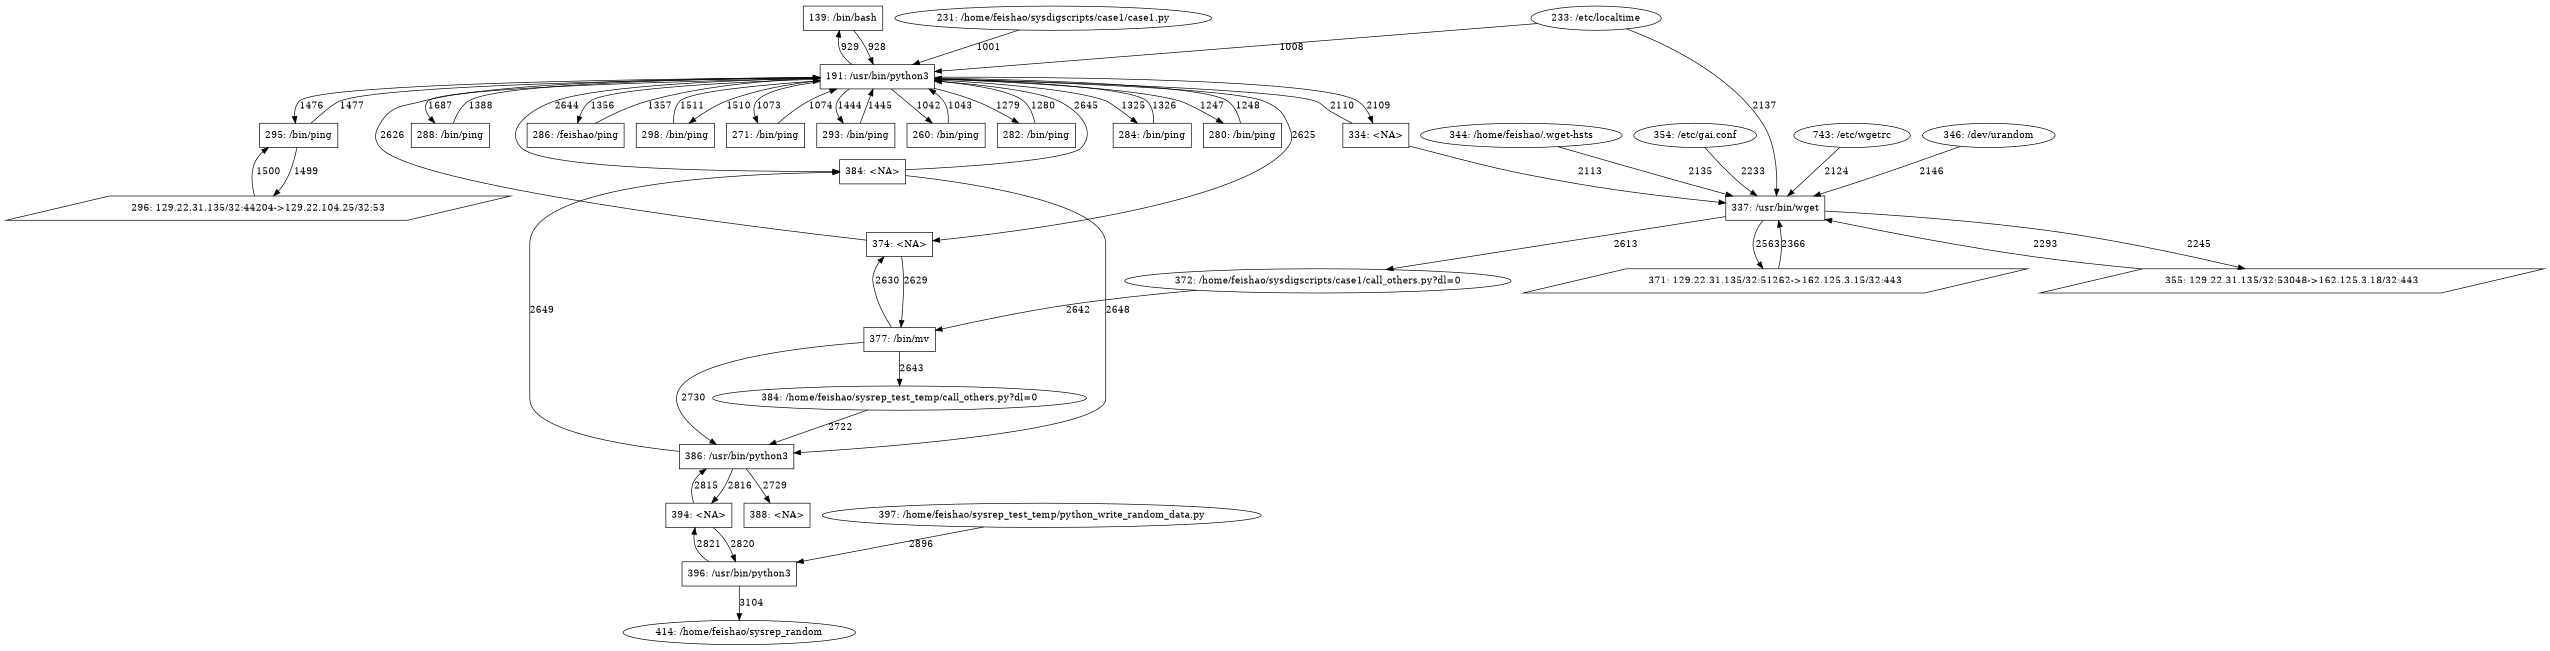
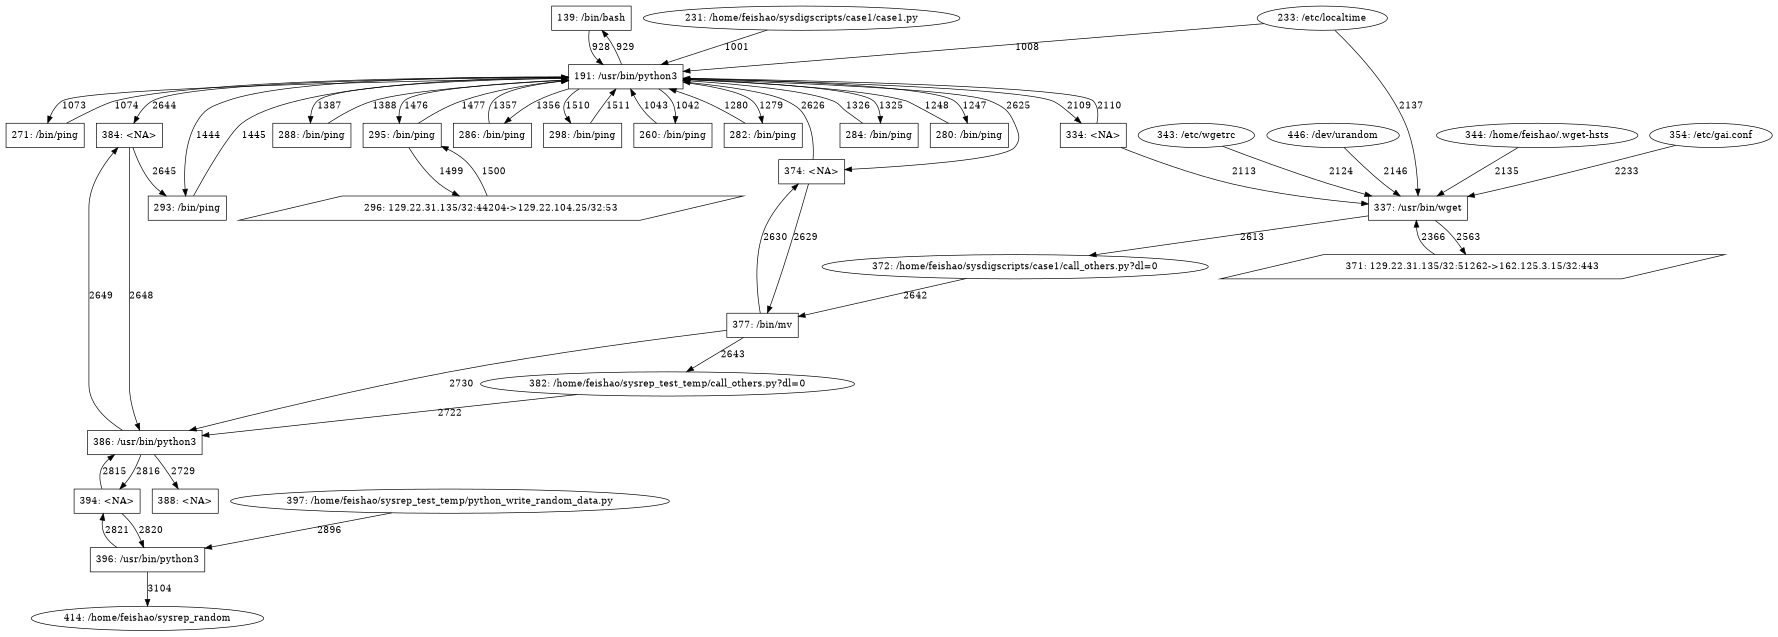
(441, 106) -> (330, 106)
(576, 135) -> (492, 135)
(1852, 135) -> (1196, 135)
(1989, 135) -> (1333, 135)
(1082, 147) -> (144, 172)
(2292, 281) -> none
(900, 398) -> (668, 384)
